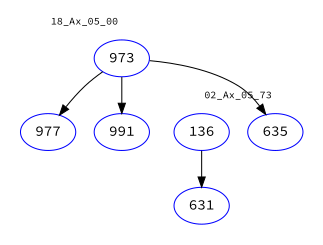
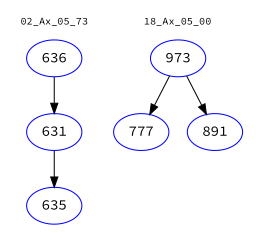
(209, 73) -> (54, 164)
(48, 132) -> (141, 132)
(122, 132) -> (215, 132)
(202, 132) -> (54, 58)
